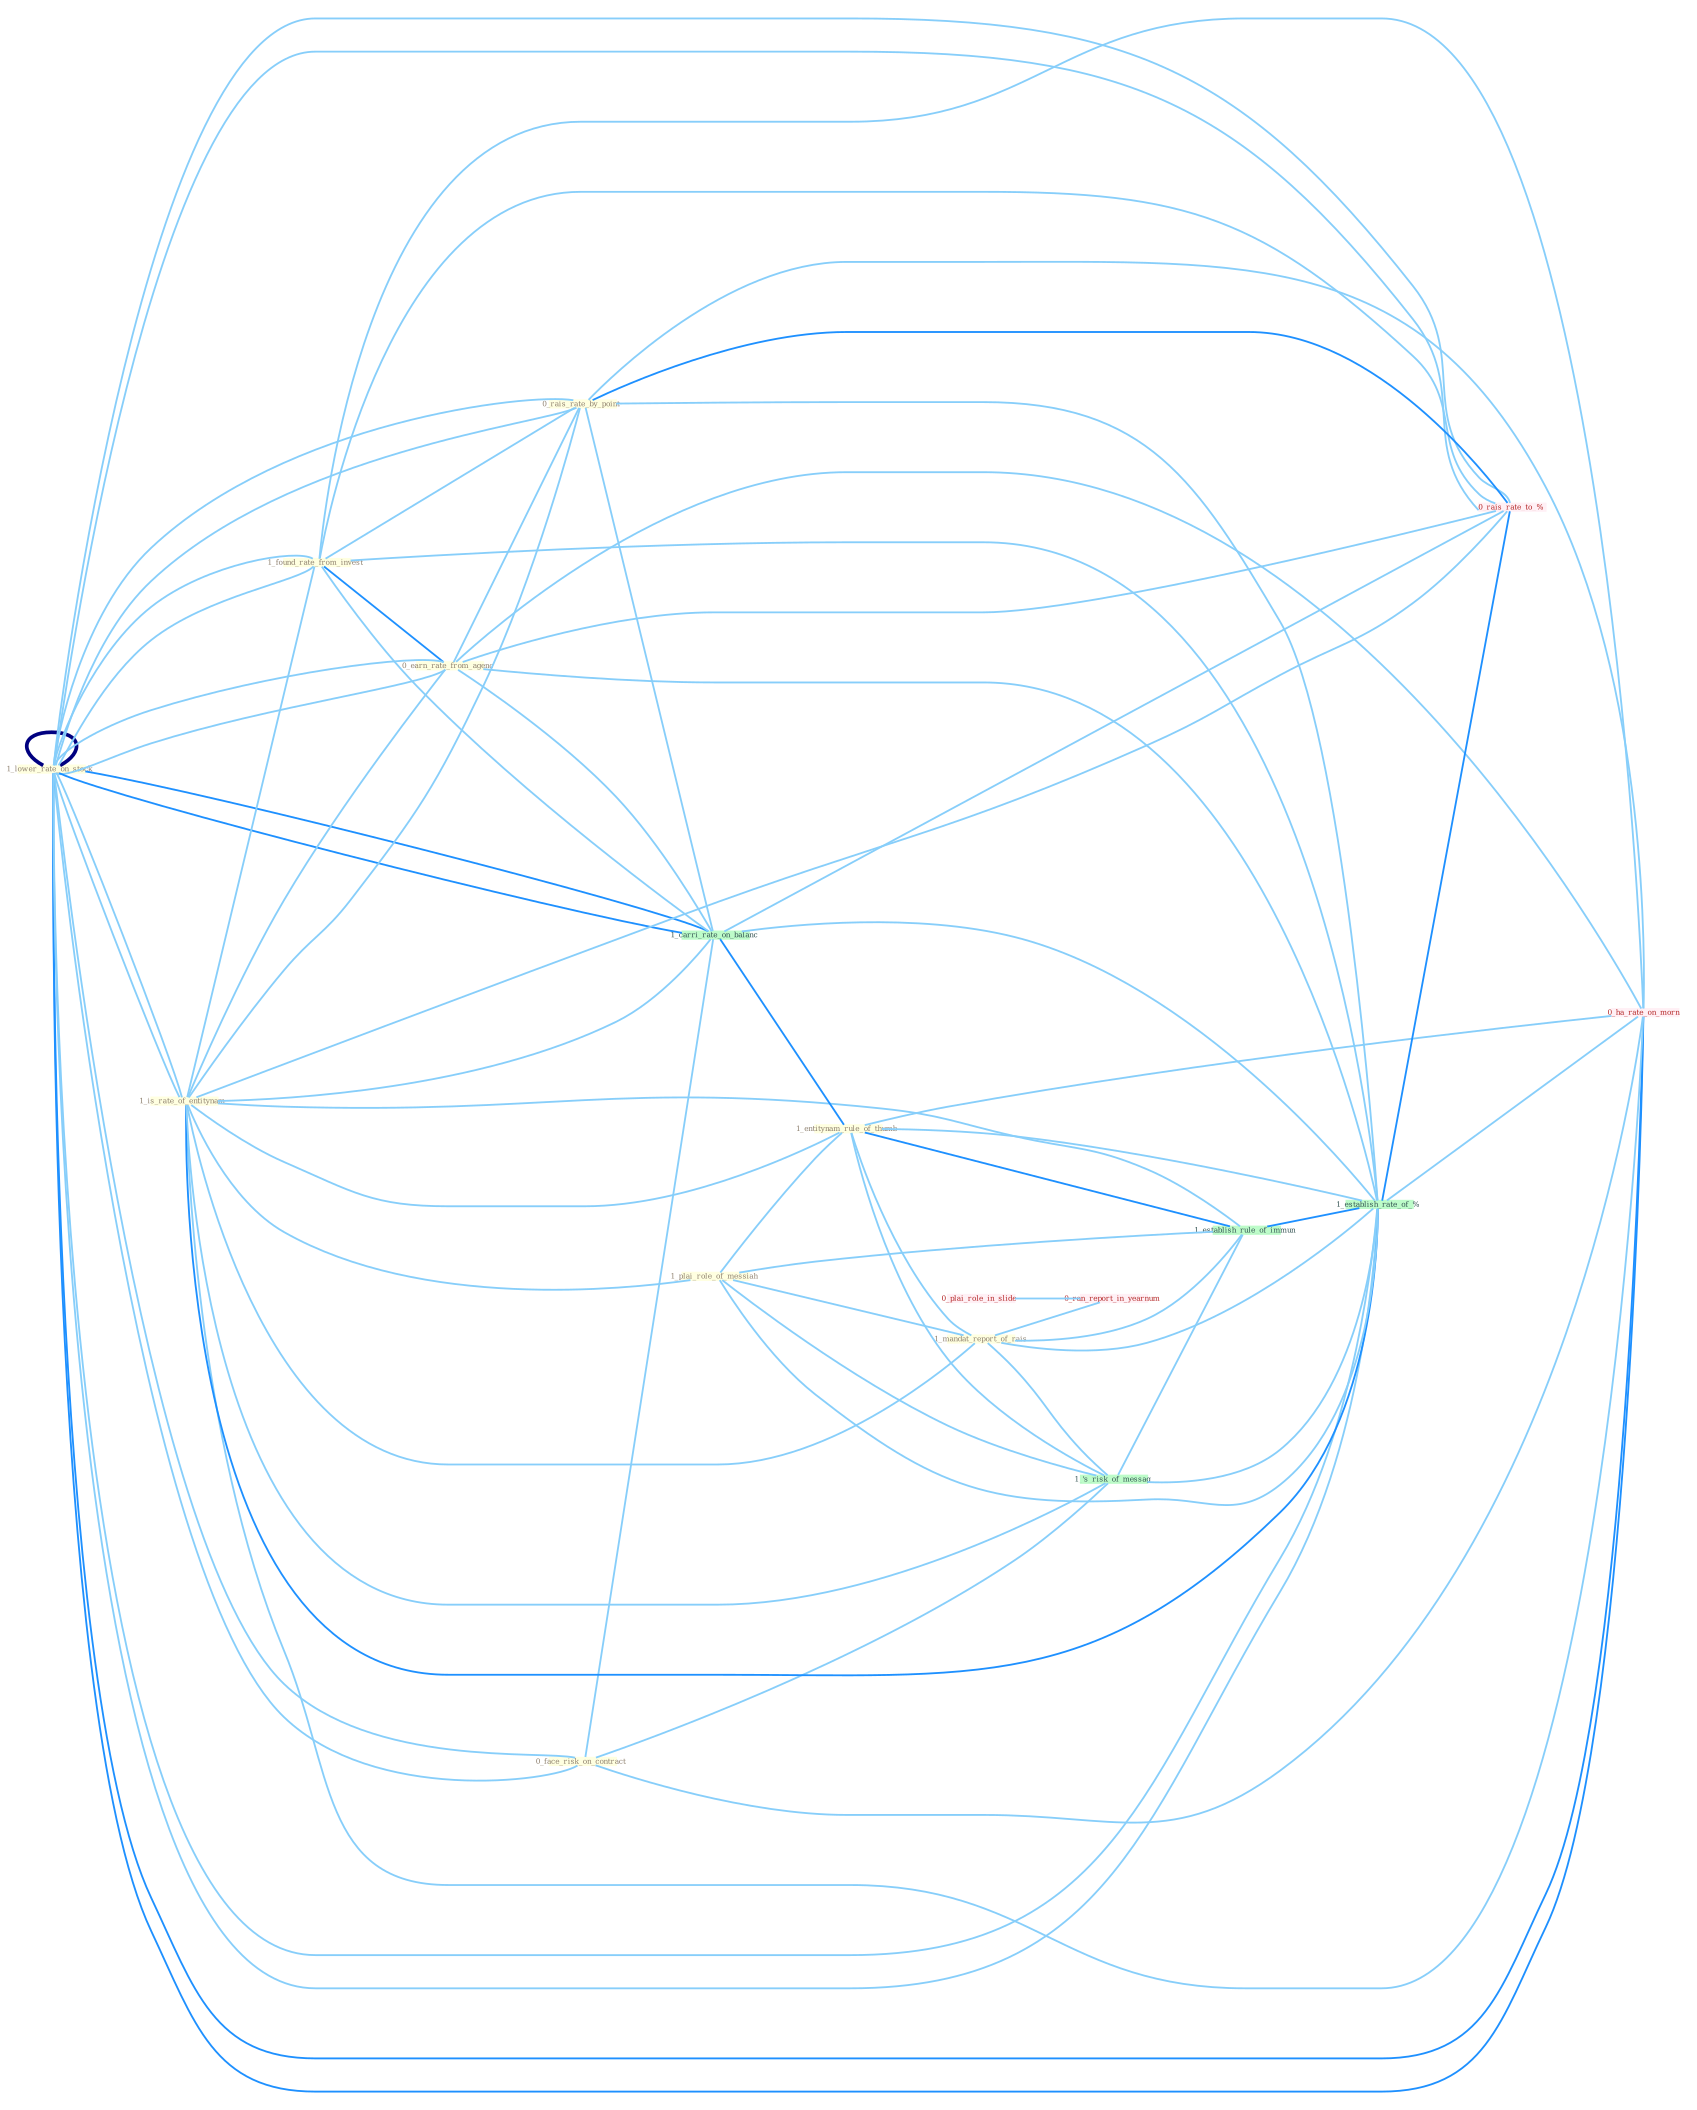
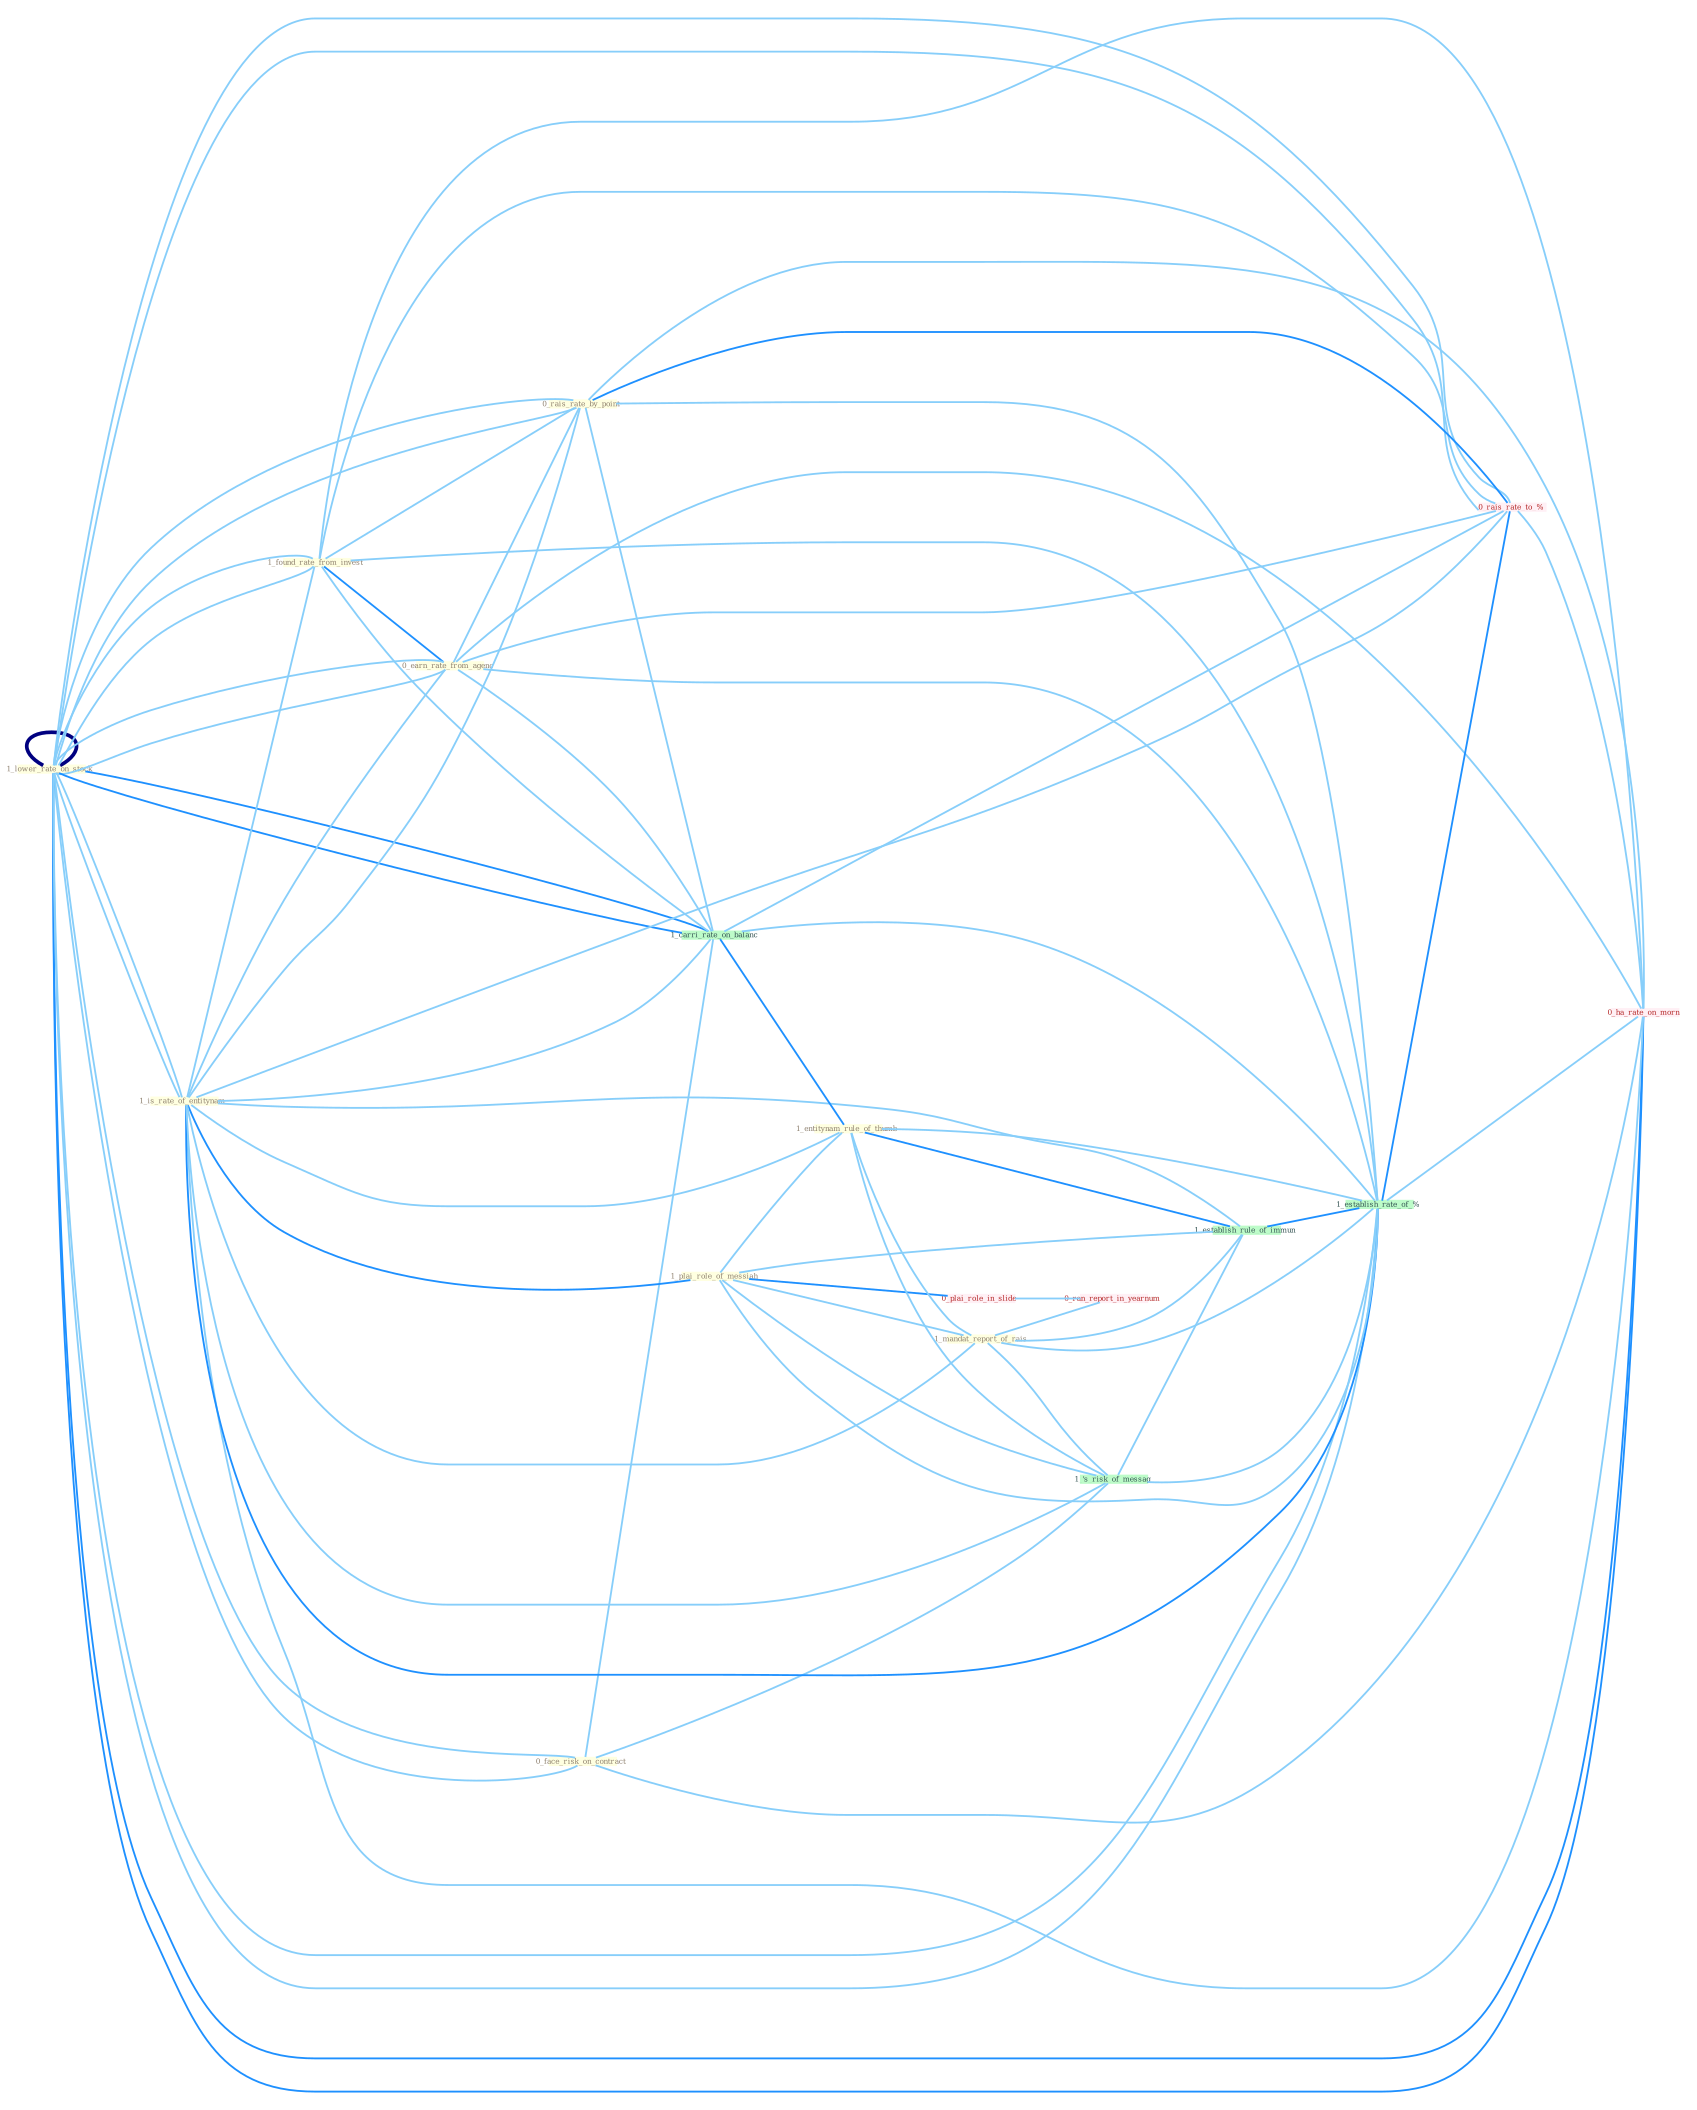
(1218, 1064) -> (1607, 752)
(403, 1275) -> (403, 1275)
none -> (848, 1287)
